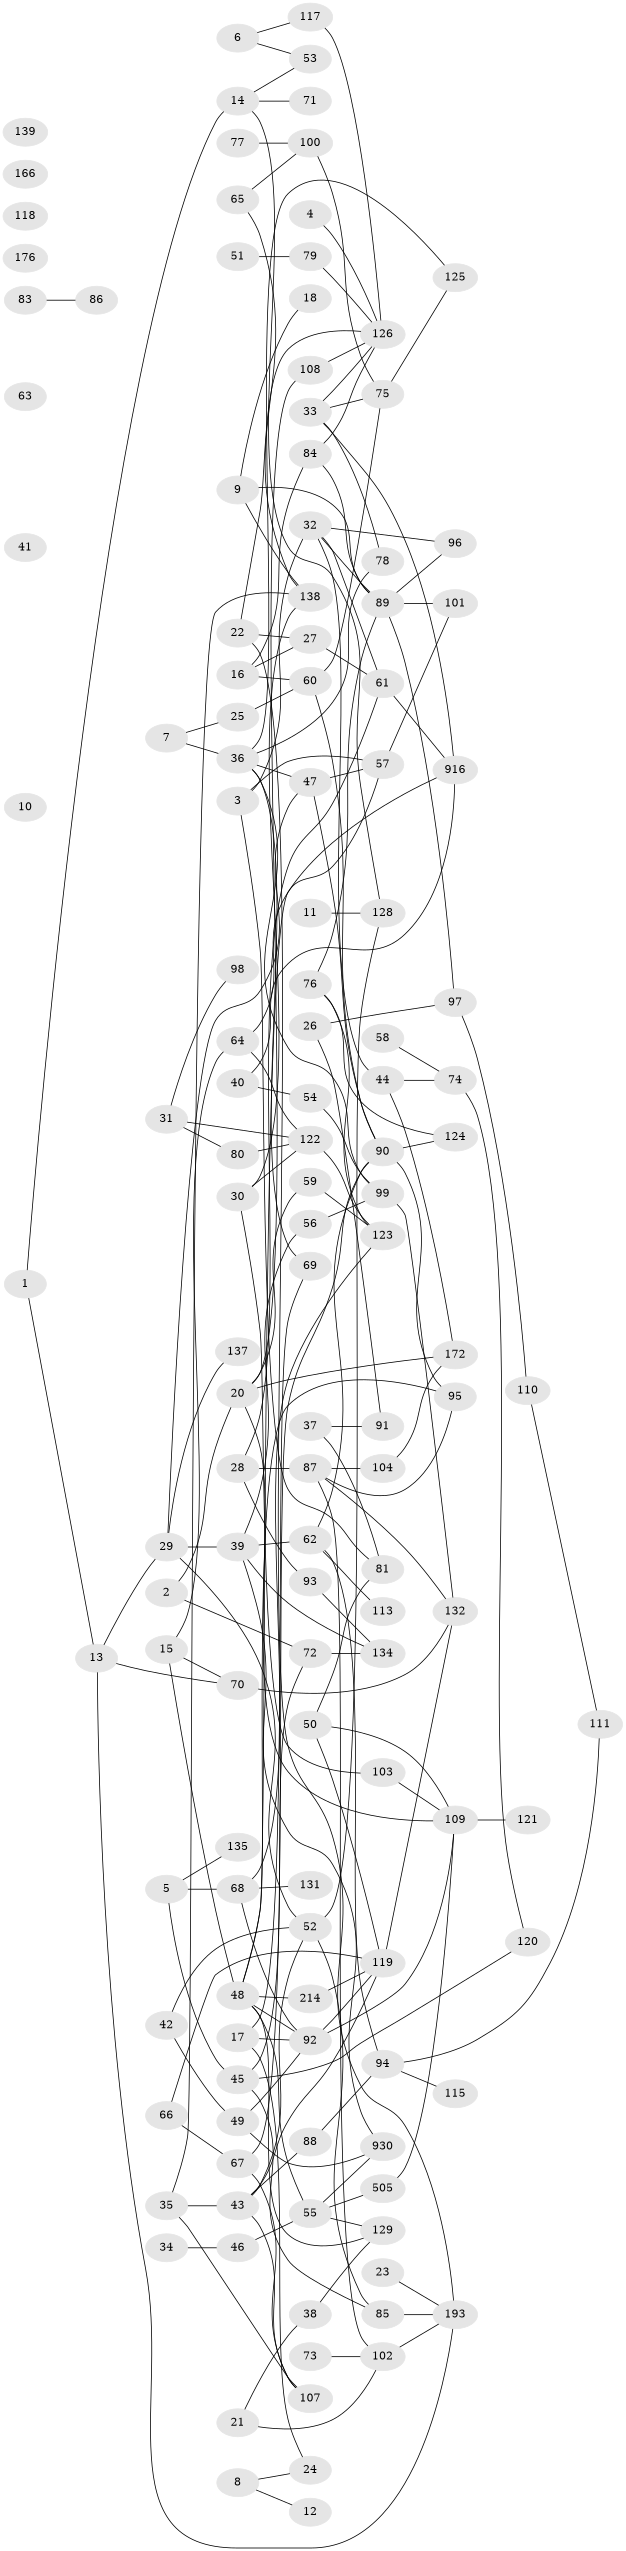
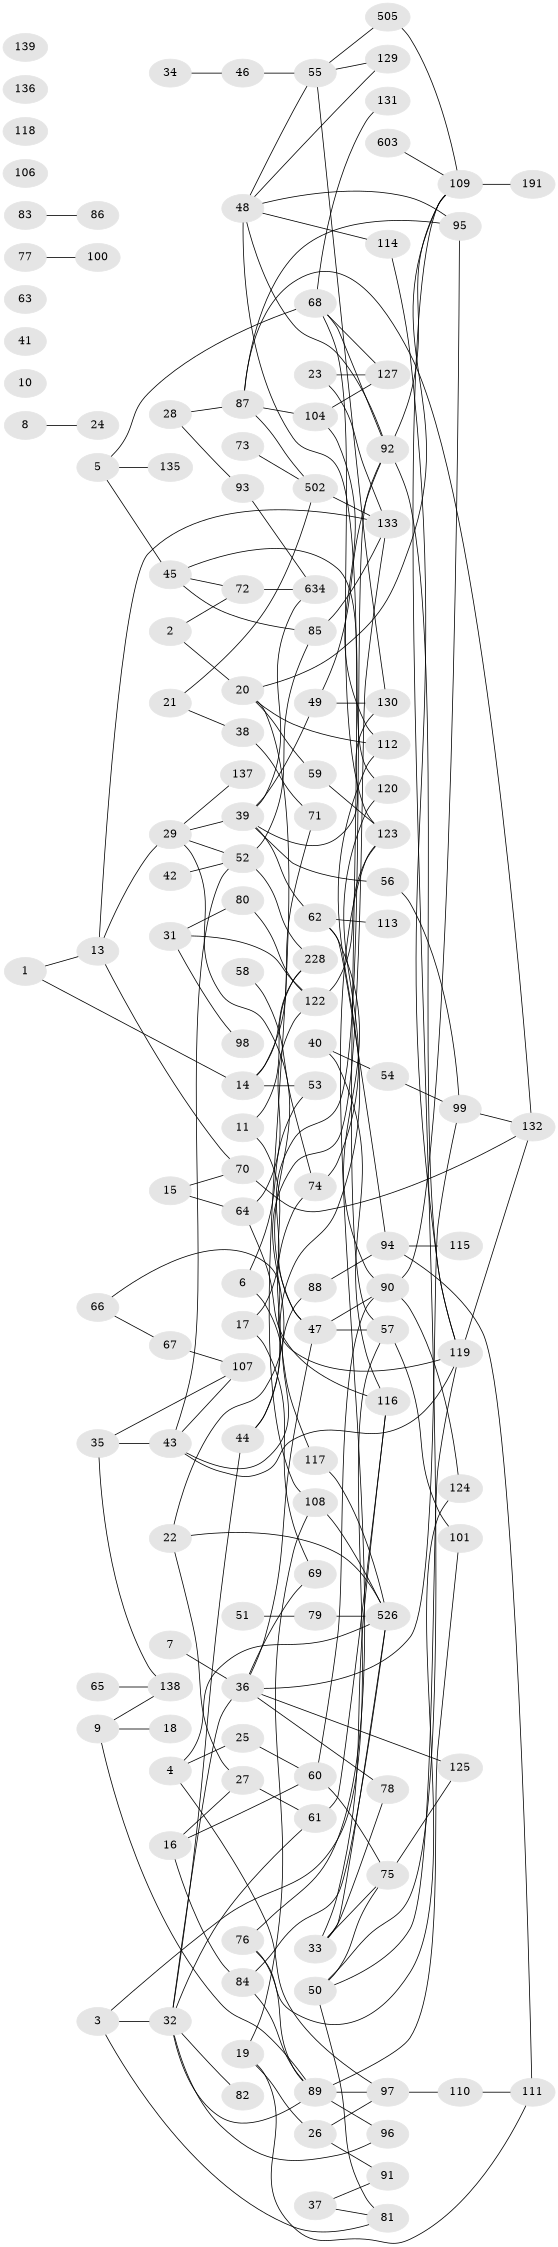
(276, 170) -> none
(25, 174) -> (25, 89)
(25, 258) -> (25, 173)
(345, 269) -> (354, 1934)
(383, 334) -> (388, 1616)
none -> (388, 375)
(200, 728) -> (199, 1758)
(455, 770) -> (388, 1402)
(287, 870) -> none
(383, 913) -> (315, 960)
(238, 1197) -> none
none -> (279, 1229)
(455, 1355) -> (388, 745)
(281, 1652) -> none
(383, 1654) -> (315, 590)
(383, 1773) -> (388, 143)
none -> (207, 1782)
(528, 1820) -> (533, 184)
(198, 1823) -> none
none -> (270, 1931)
(310, 1999) -> (388, 244)
none -> (243, 2054)
(198, 2076) -> (290, 756)
none -> (243, 2096)
(383, 2147) -> (388, 703)
(344, 2271) -> (272, 763)
(280, 2273) -> none
(455, 2315) -> (388, 524)
(383, 2357) -> (315, 488)
(310, 2512) -> none
